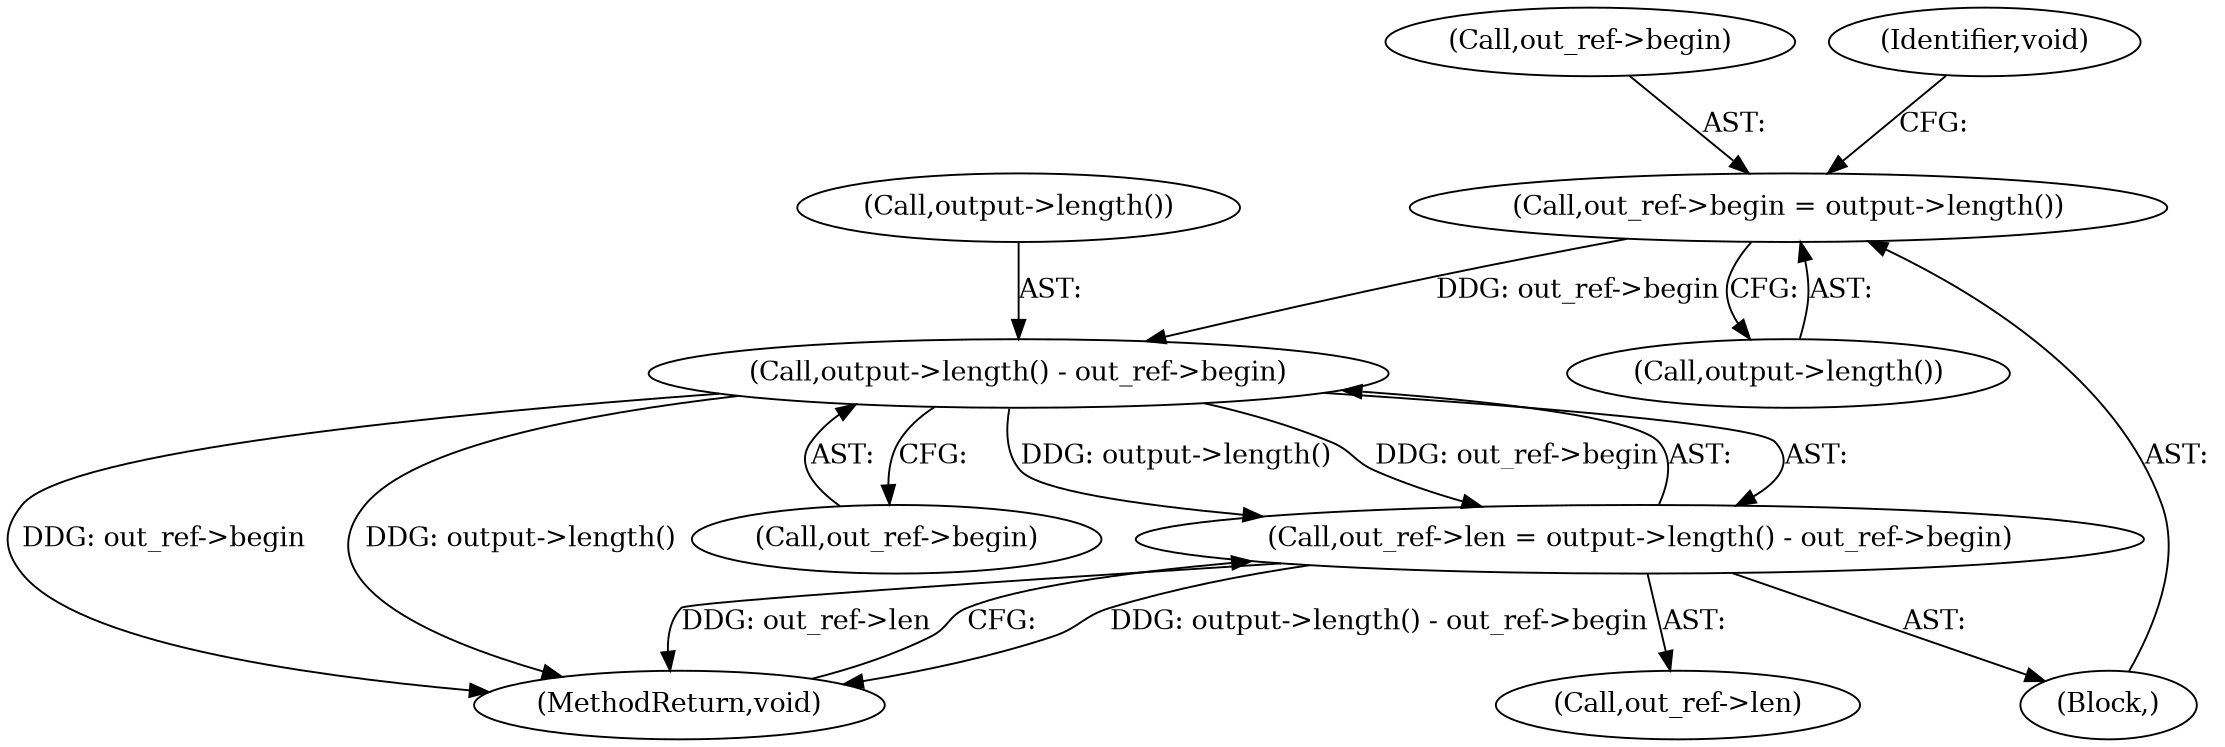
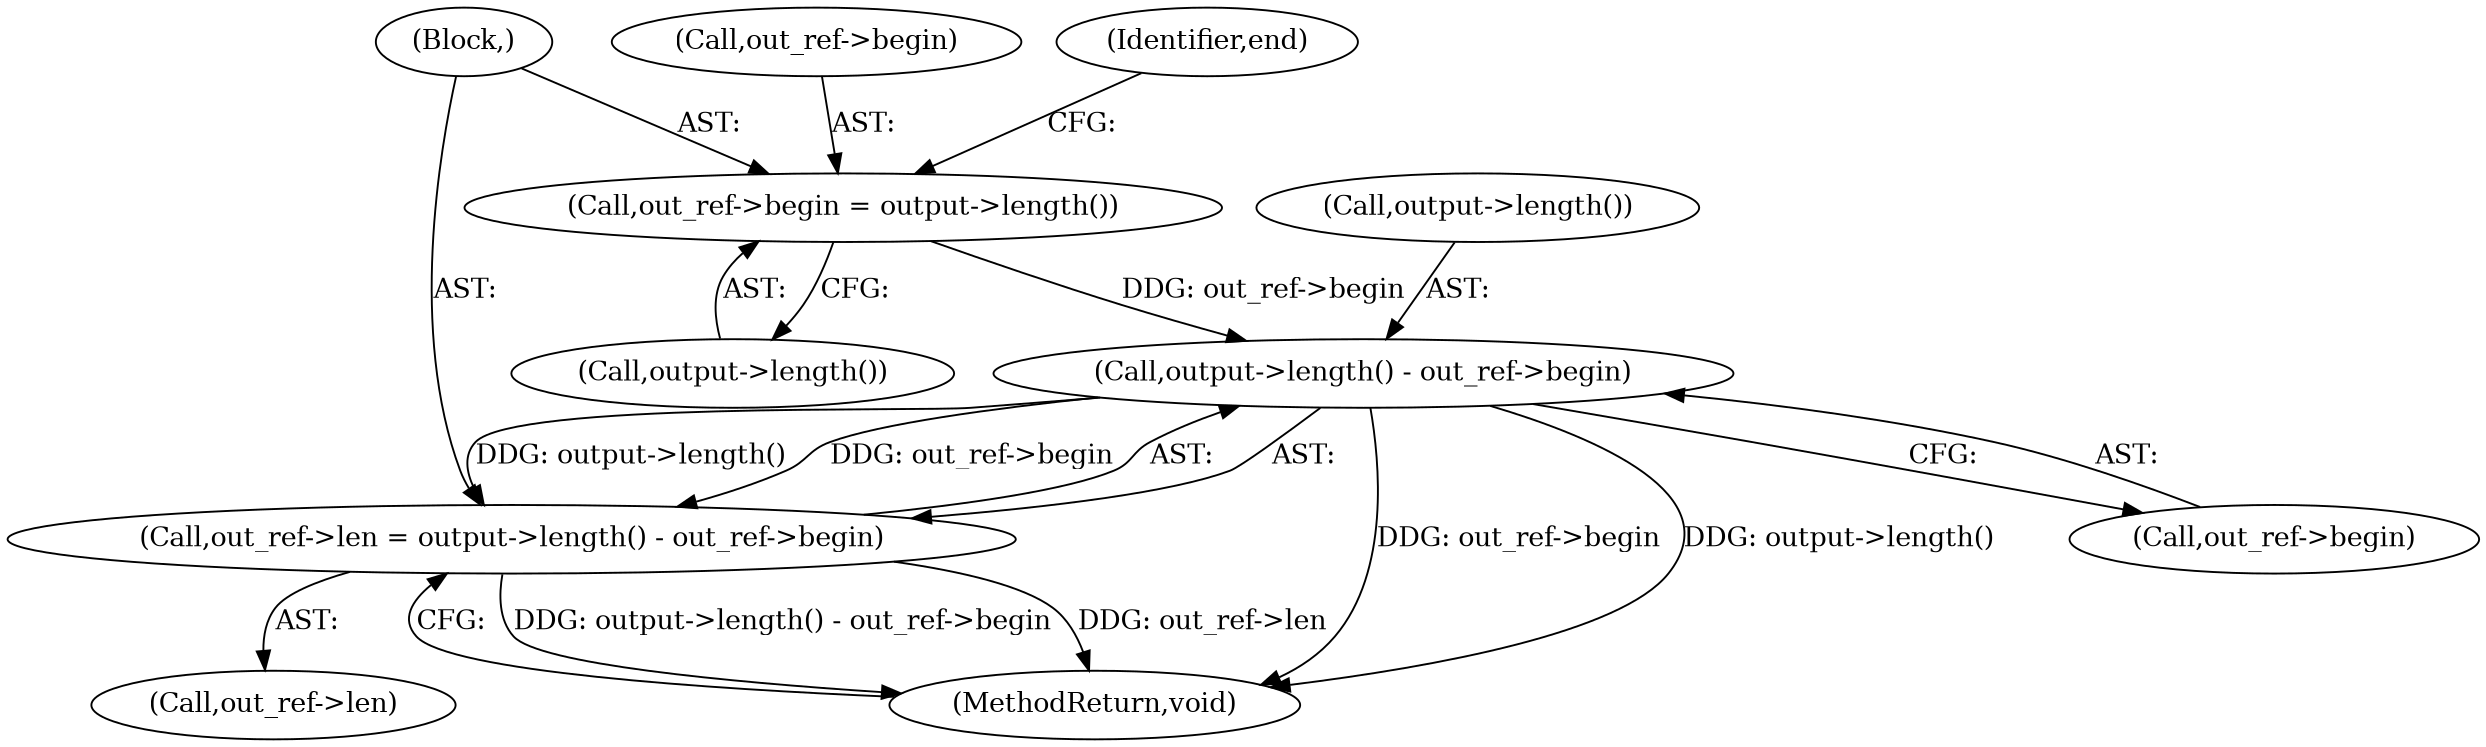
(1985, 42) -> (1207, 42)
(1879, 624) -> (432, 284)
